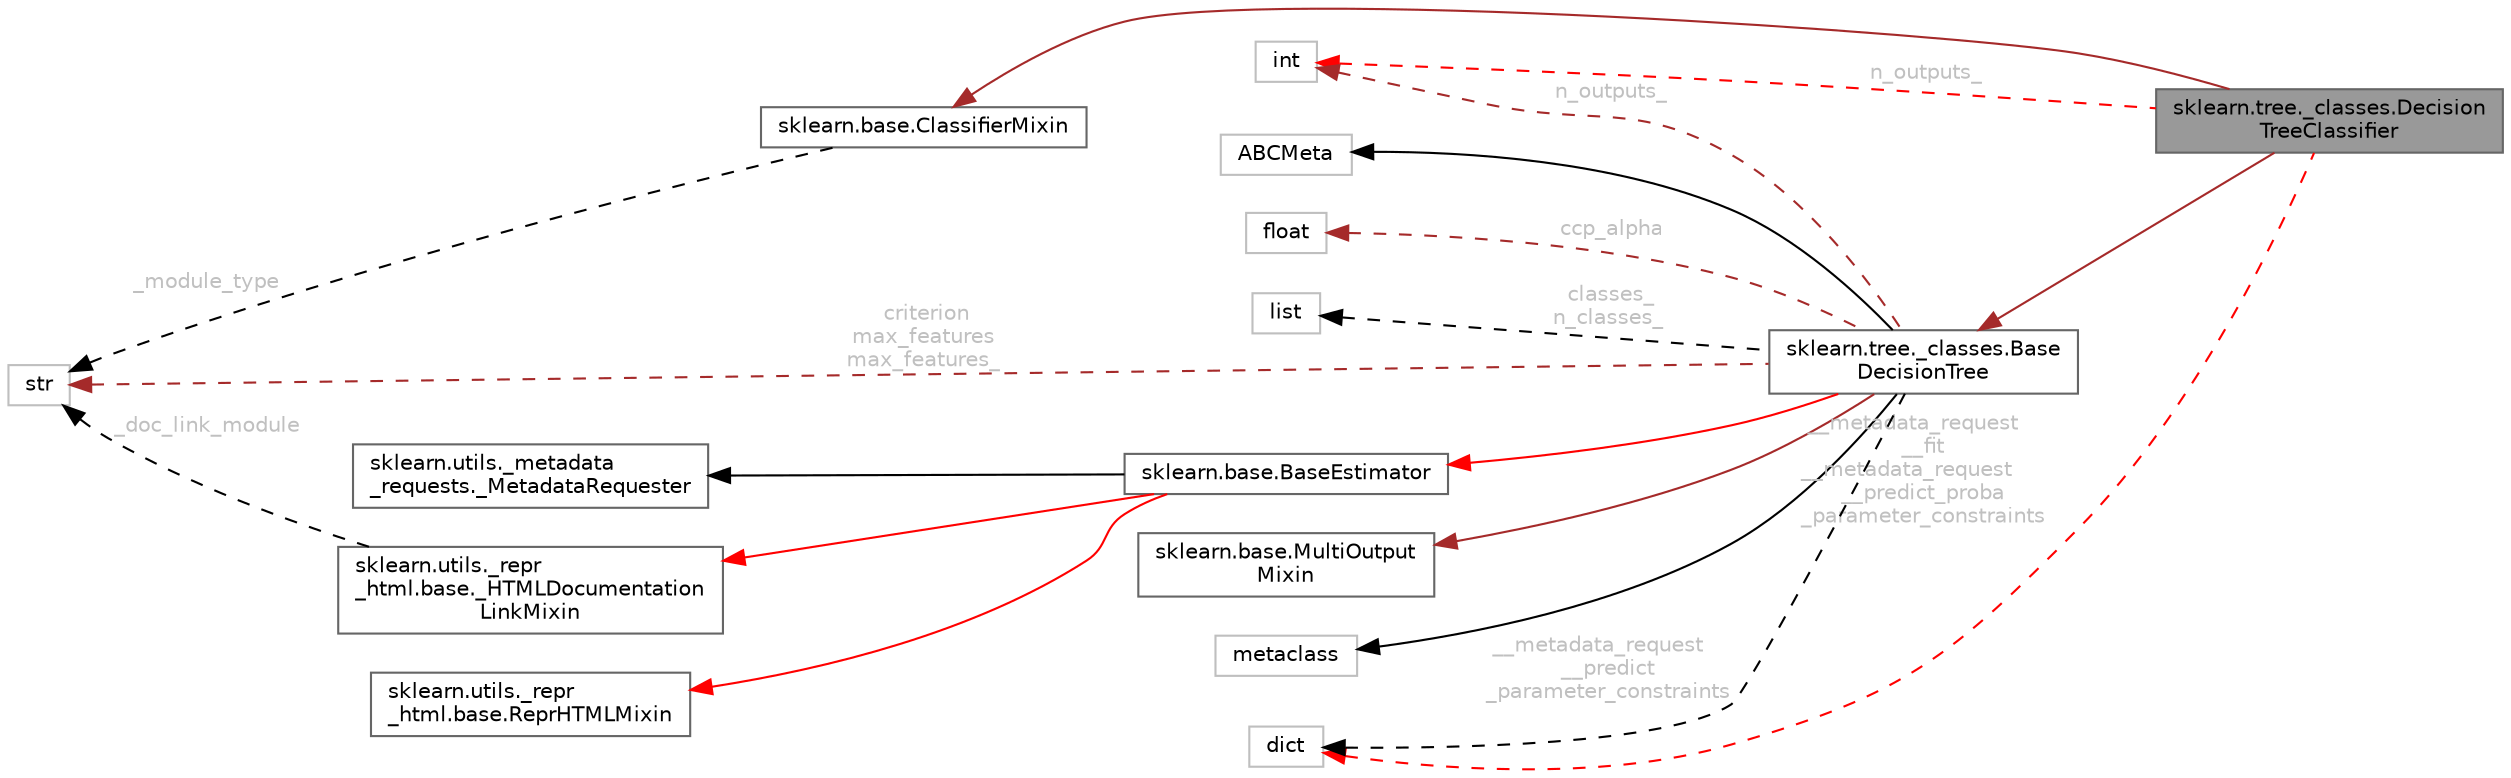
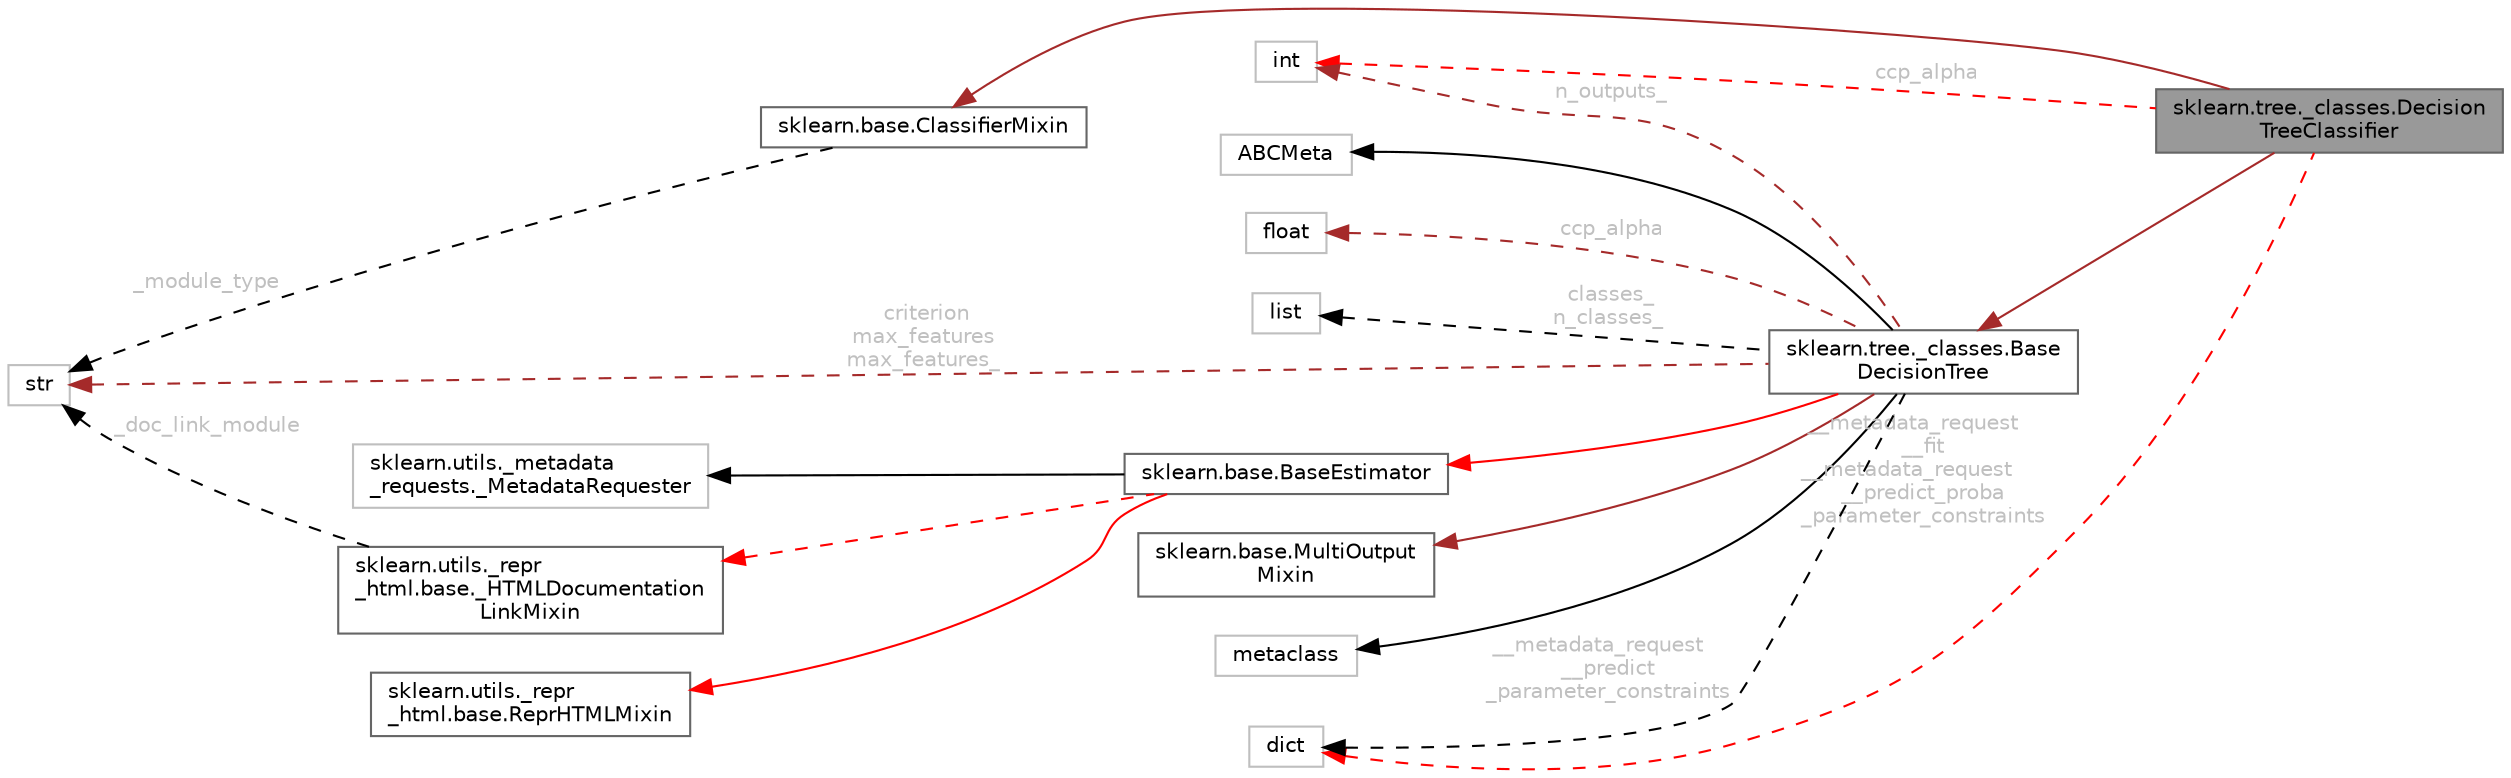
(1924, 73) -> (1924, 73)
(531, 476) -> (531, 476)
(950, 526) -> (950, 526)
